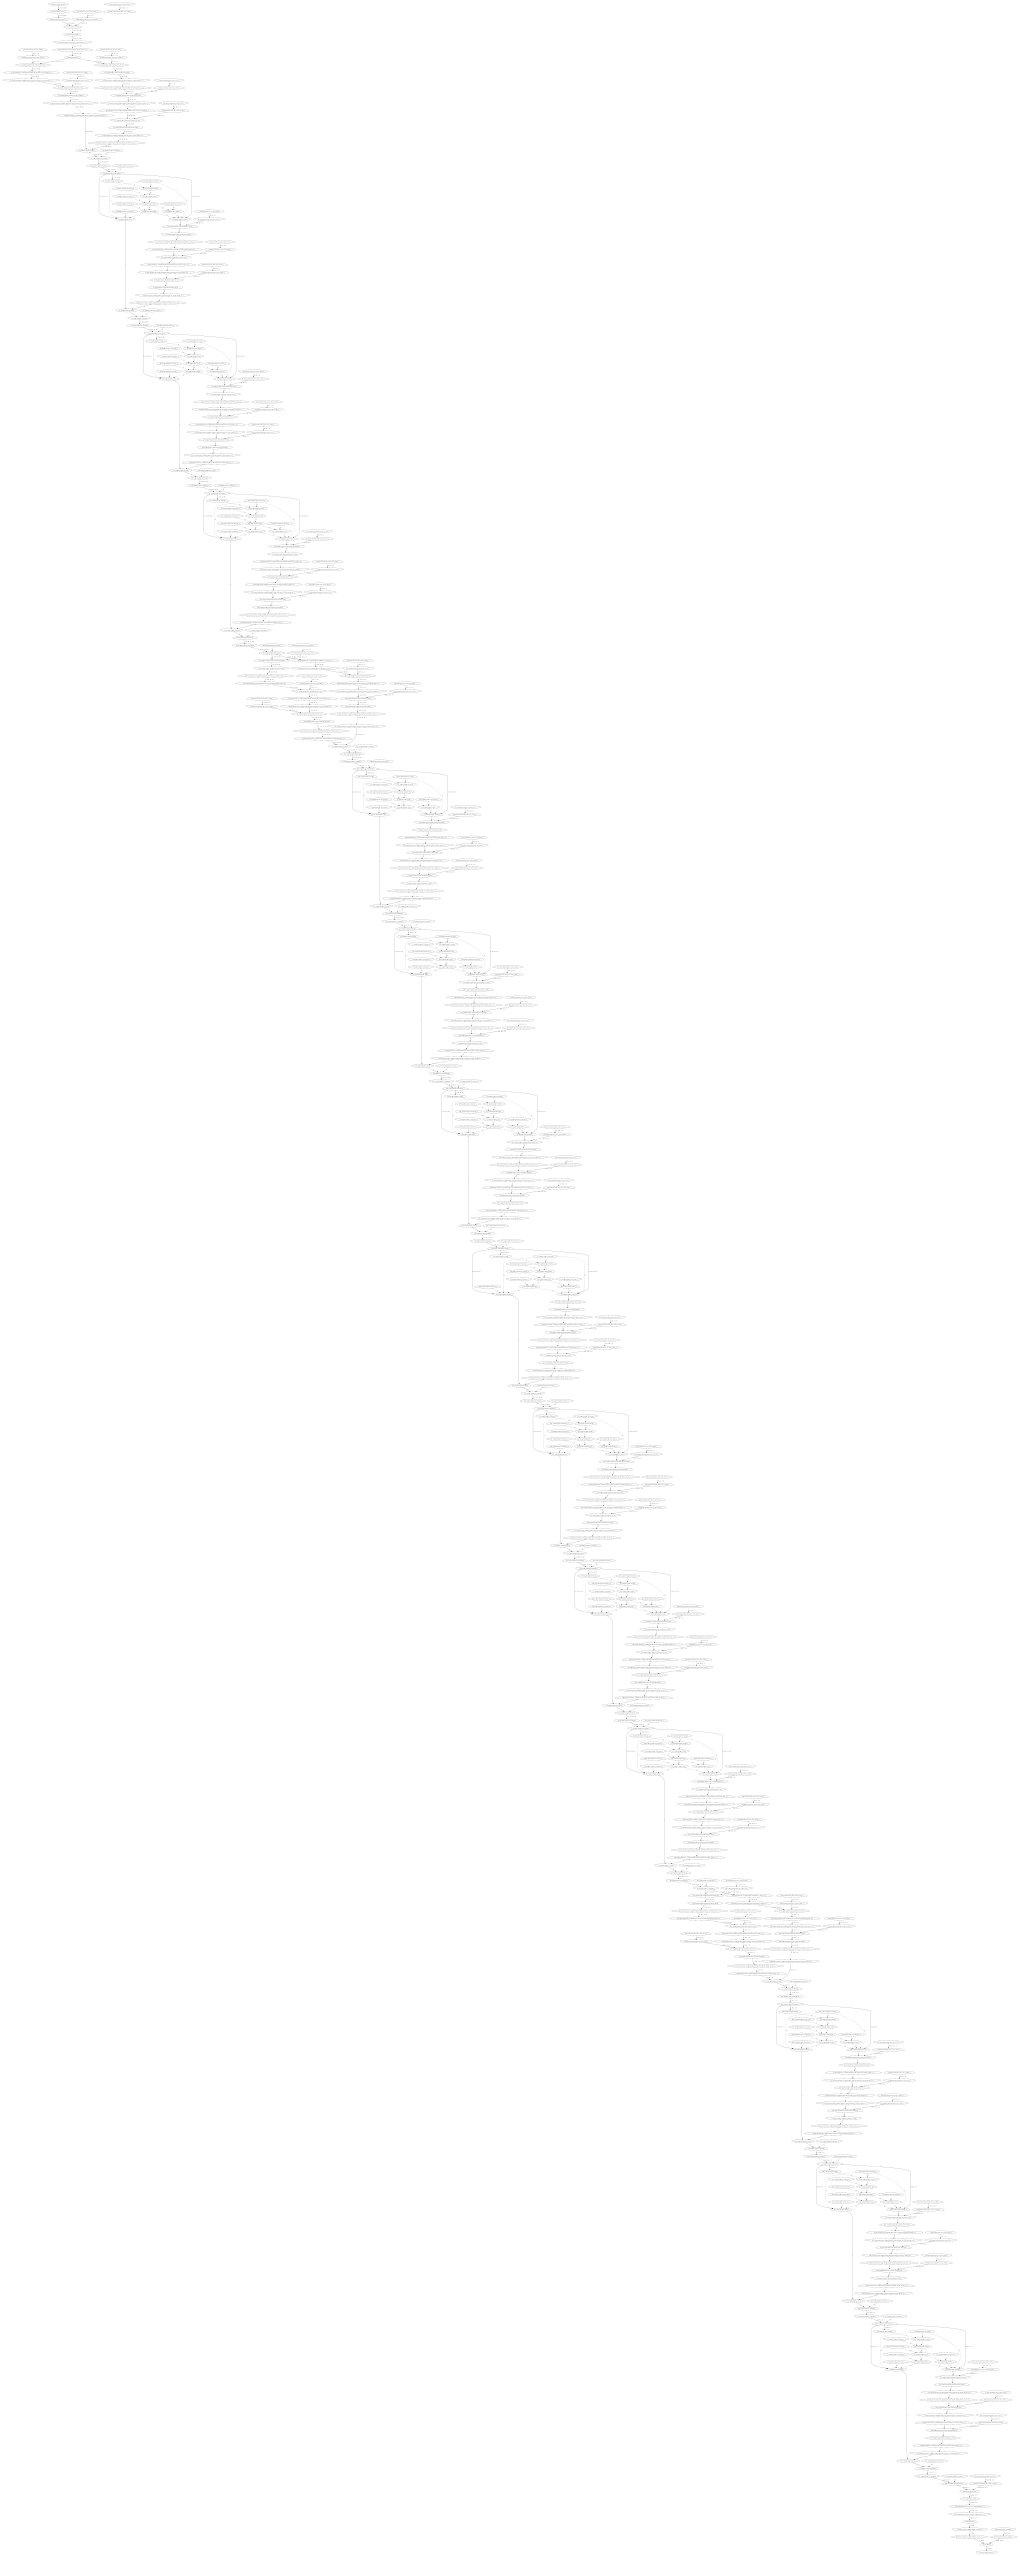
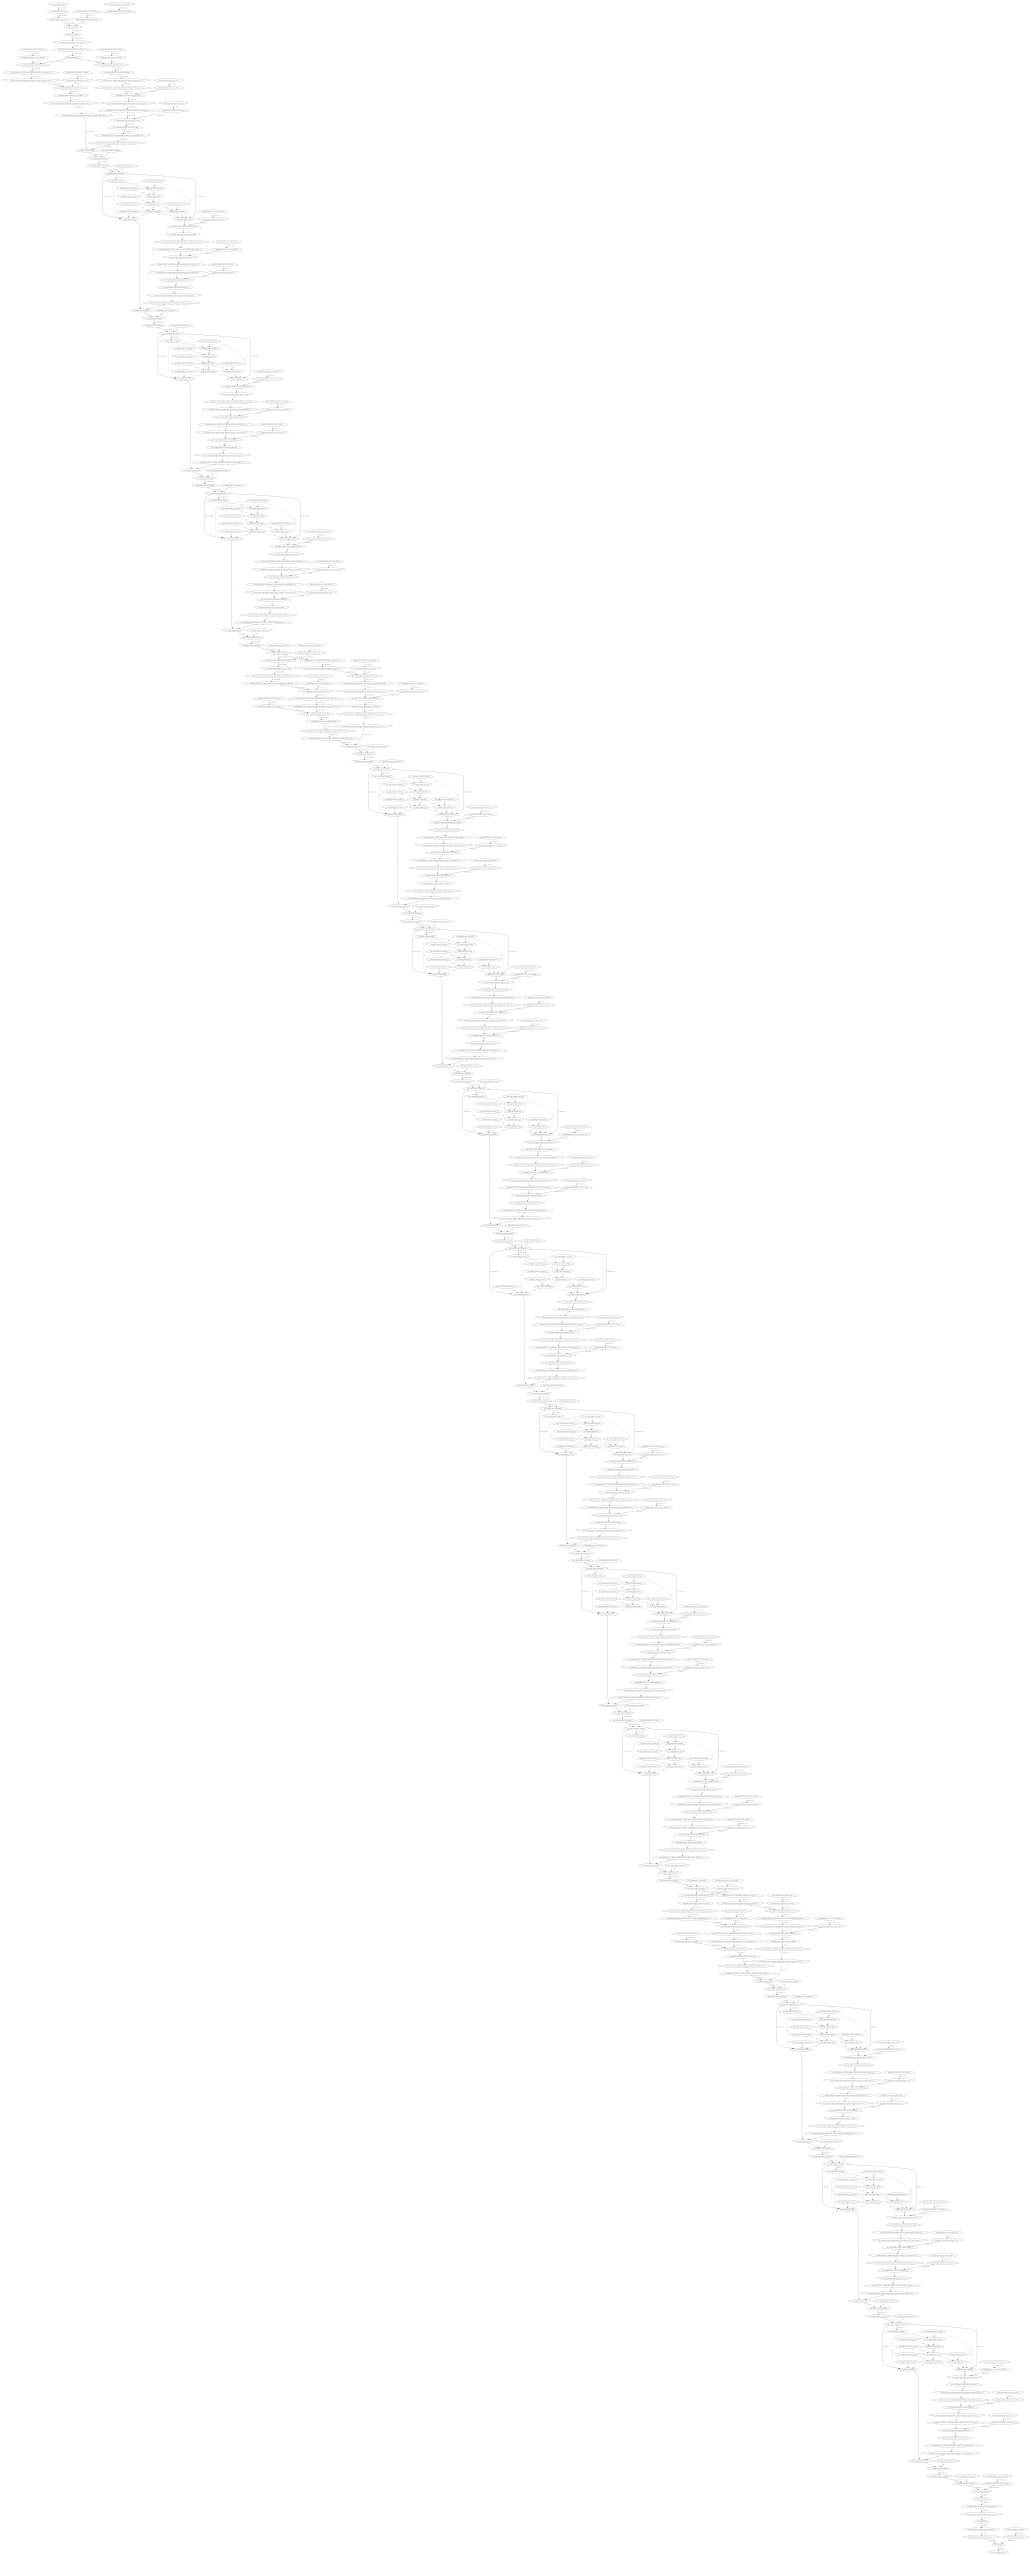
none -> (804, 1996)
